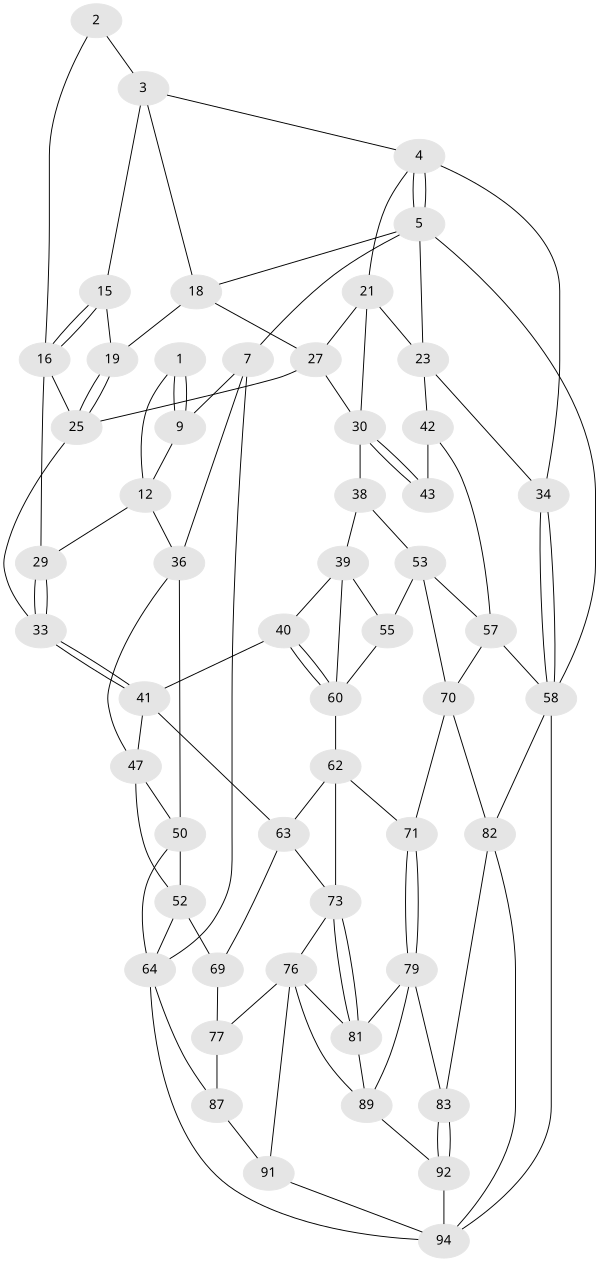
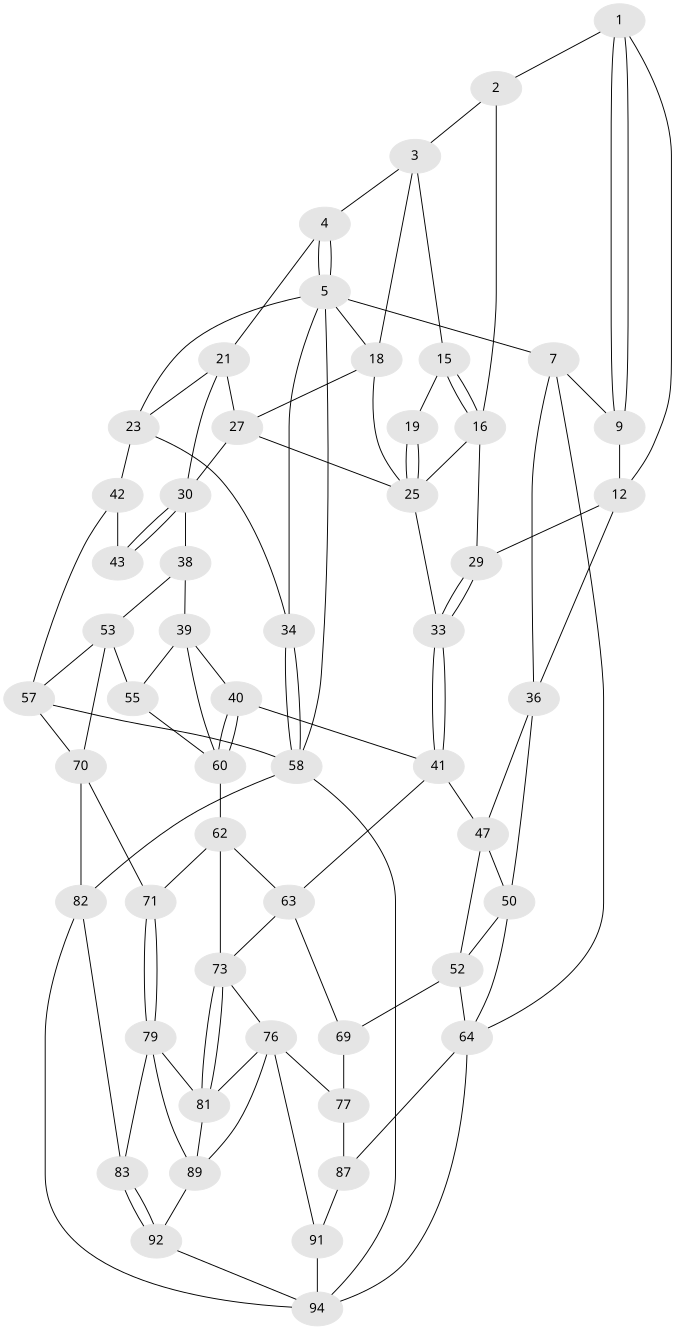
none -> (558, 55)
(560, 294) -> (289, 459)
(154, 326) -> (375, 432)
